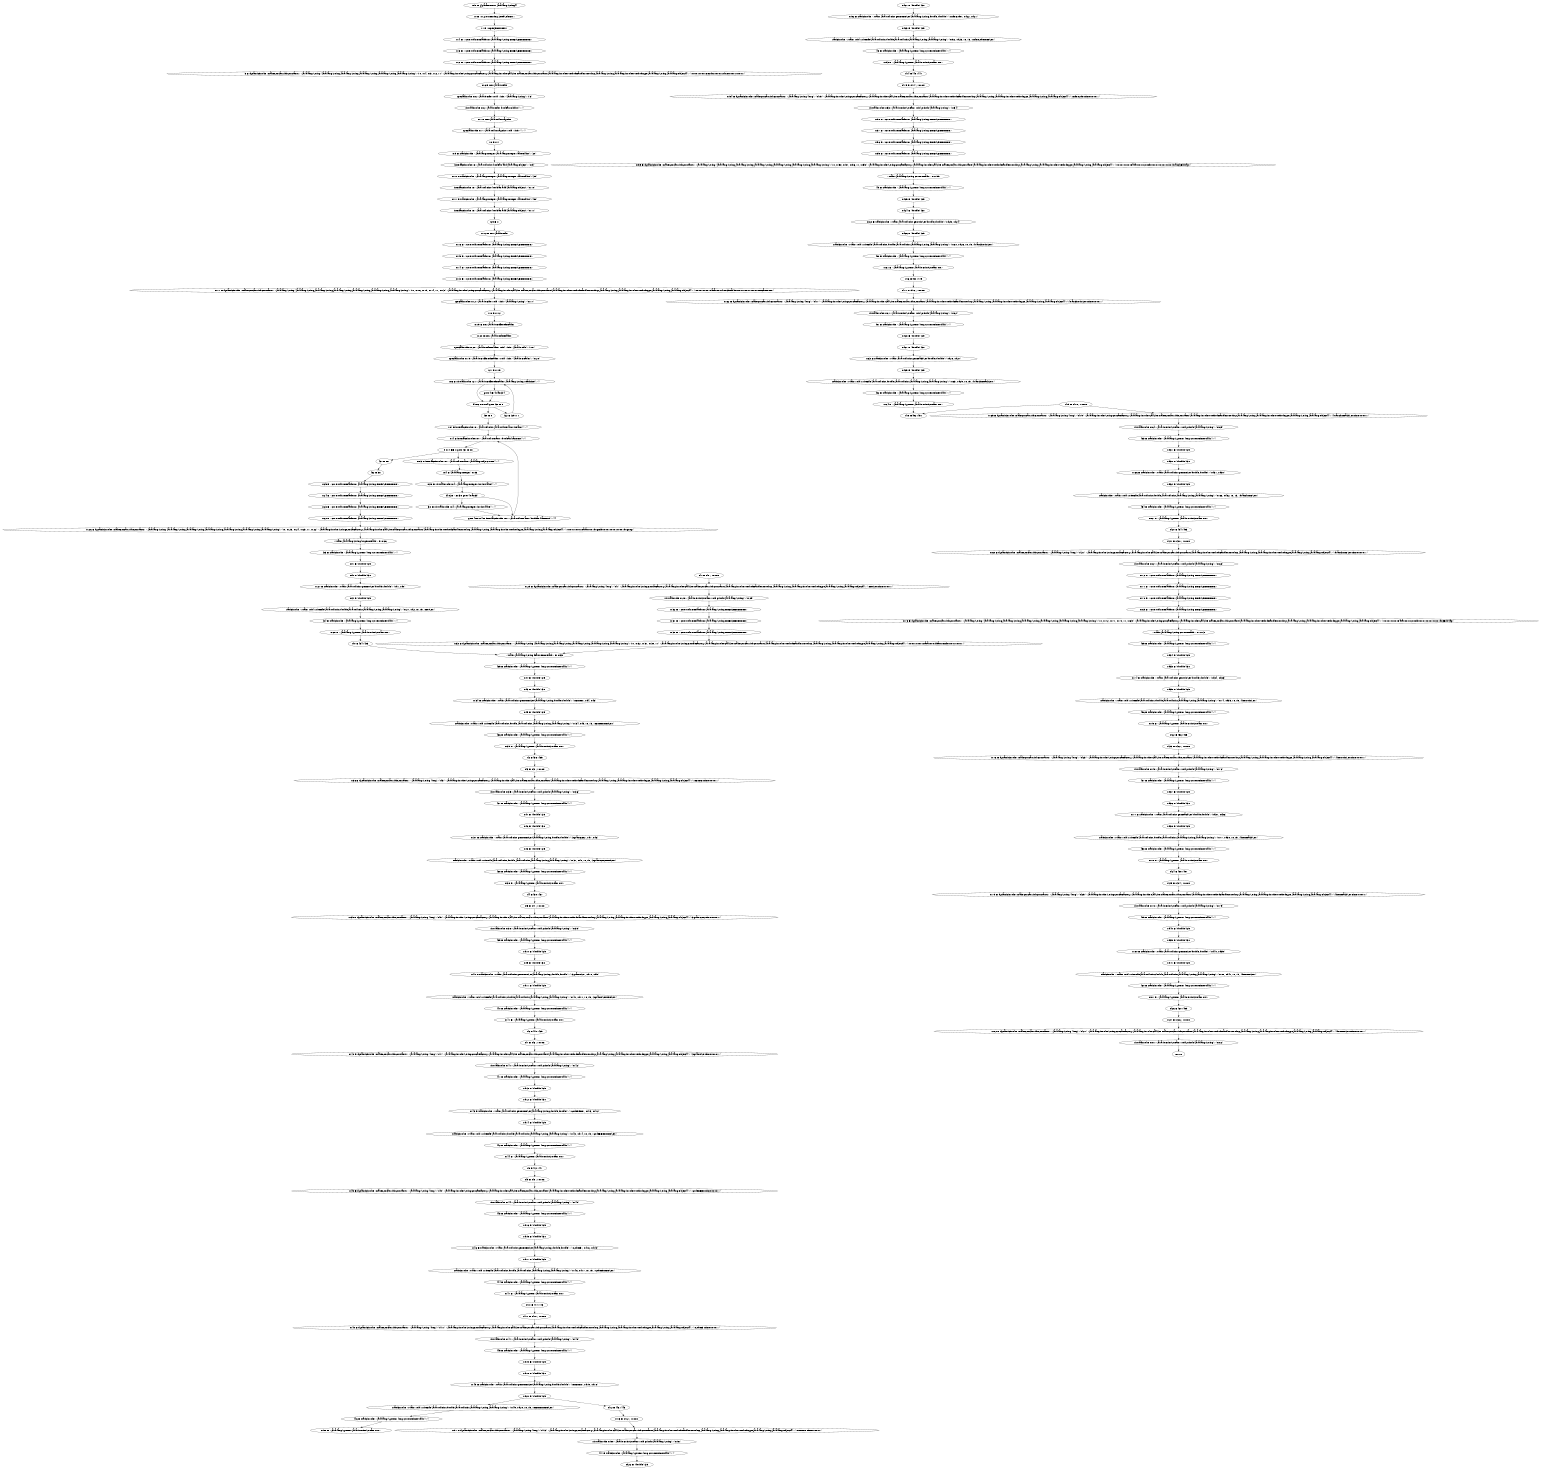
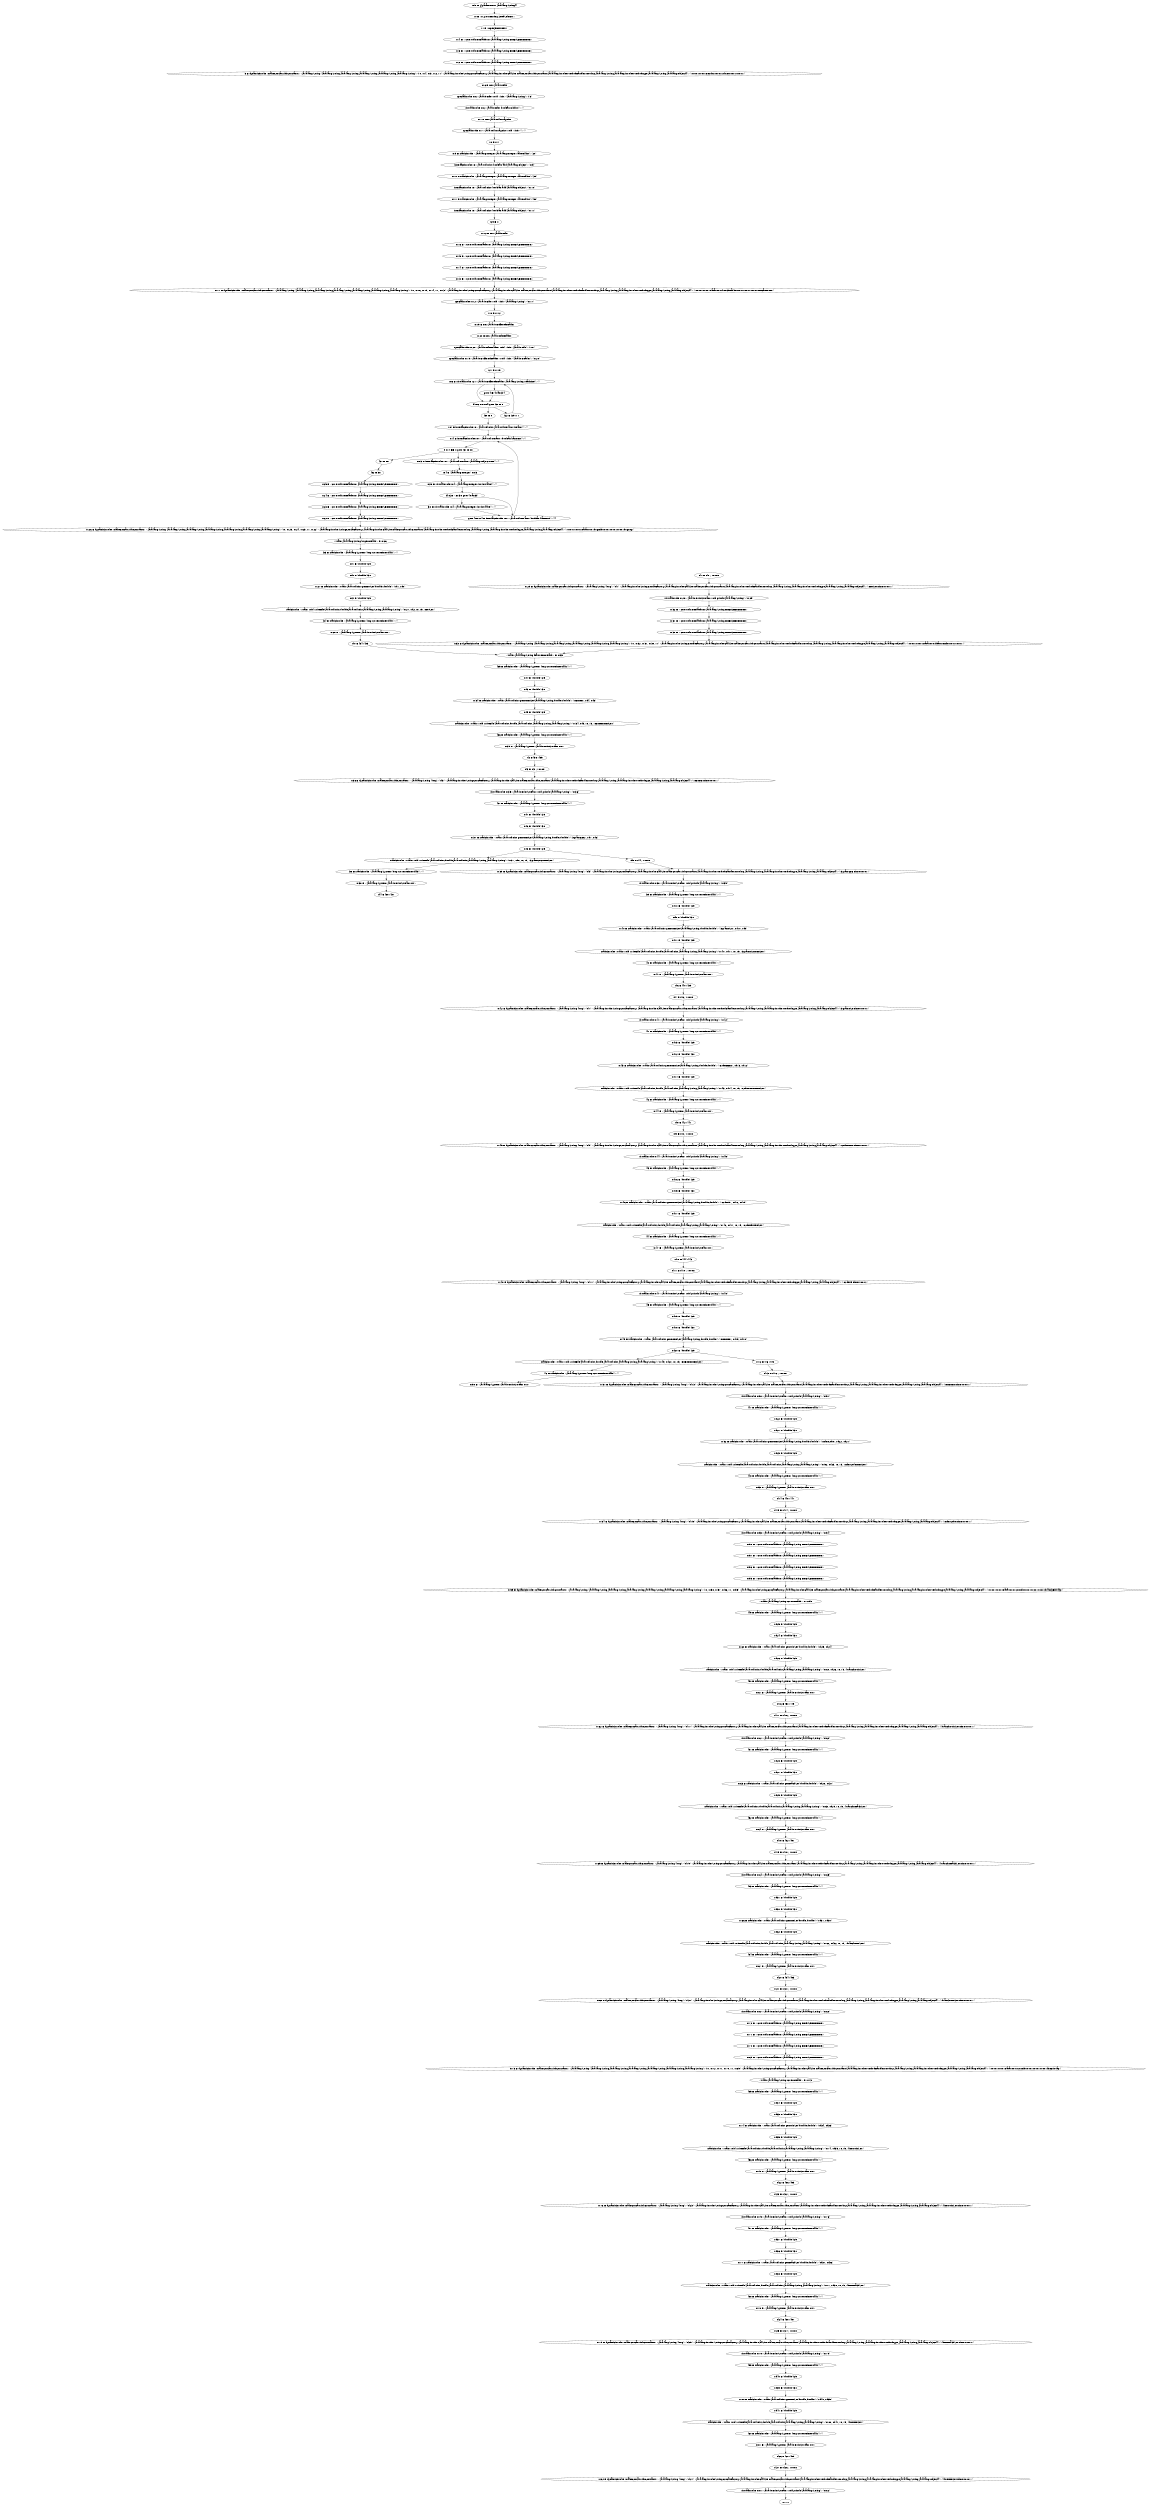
(992, 407) -> (786, 1846)
(535, 900) -> (587, 855)
none -> (786, 1424)
